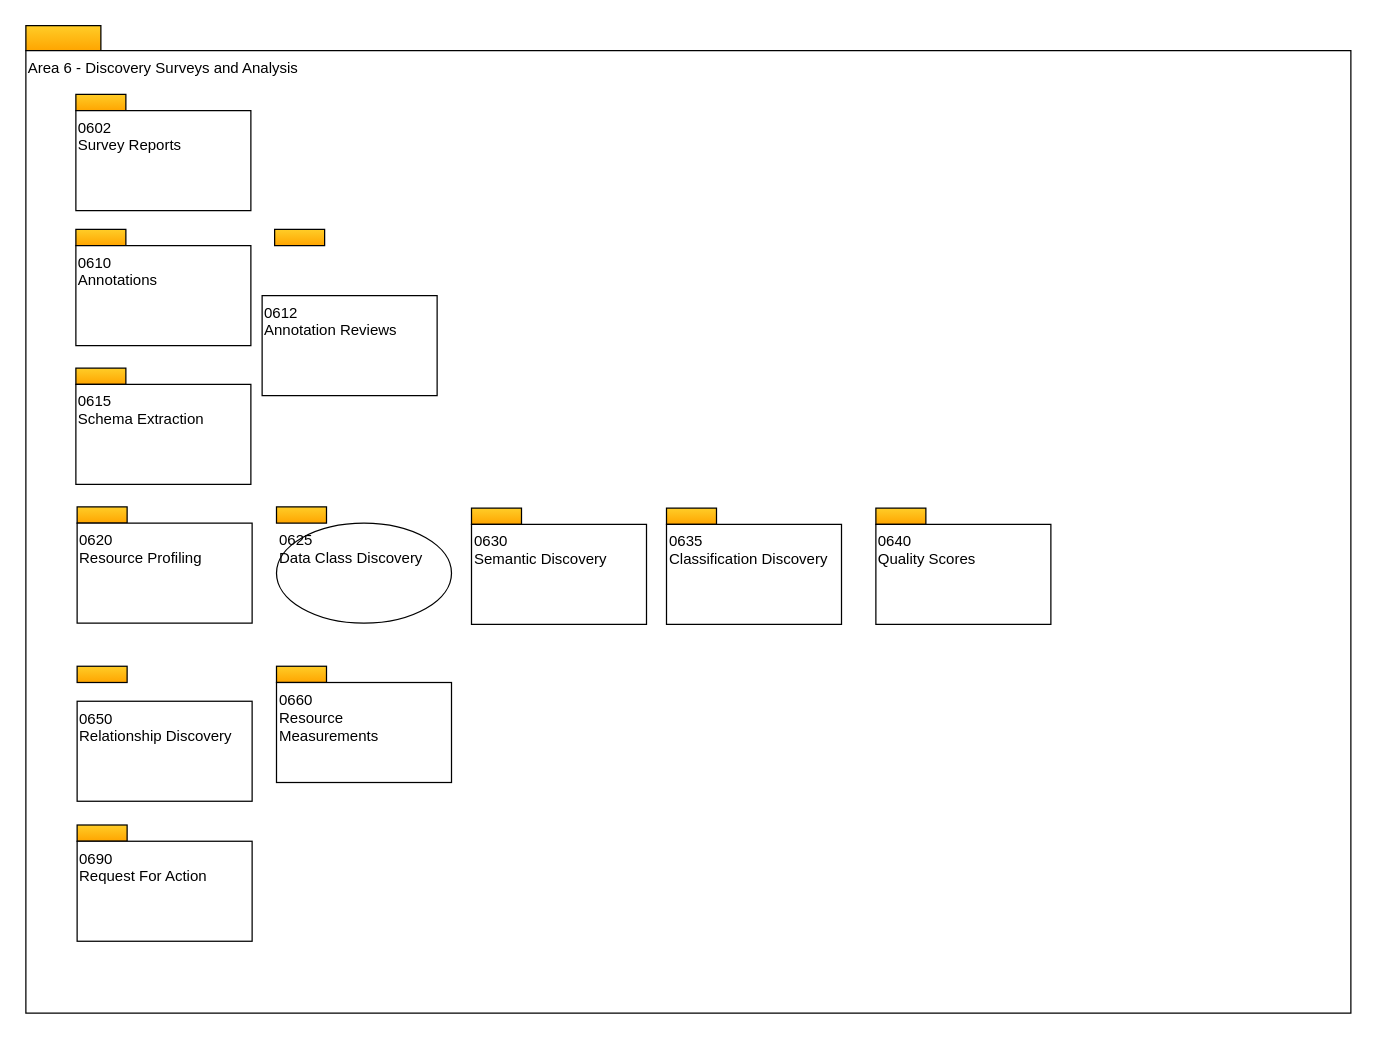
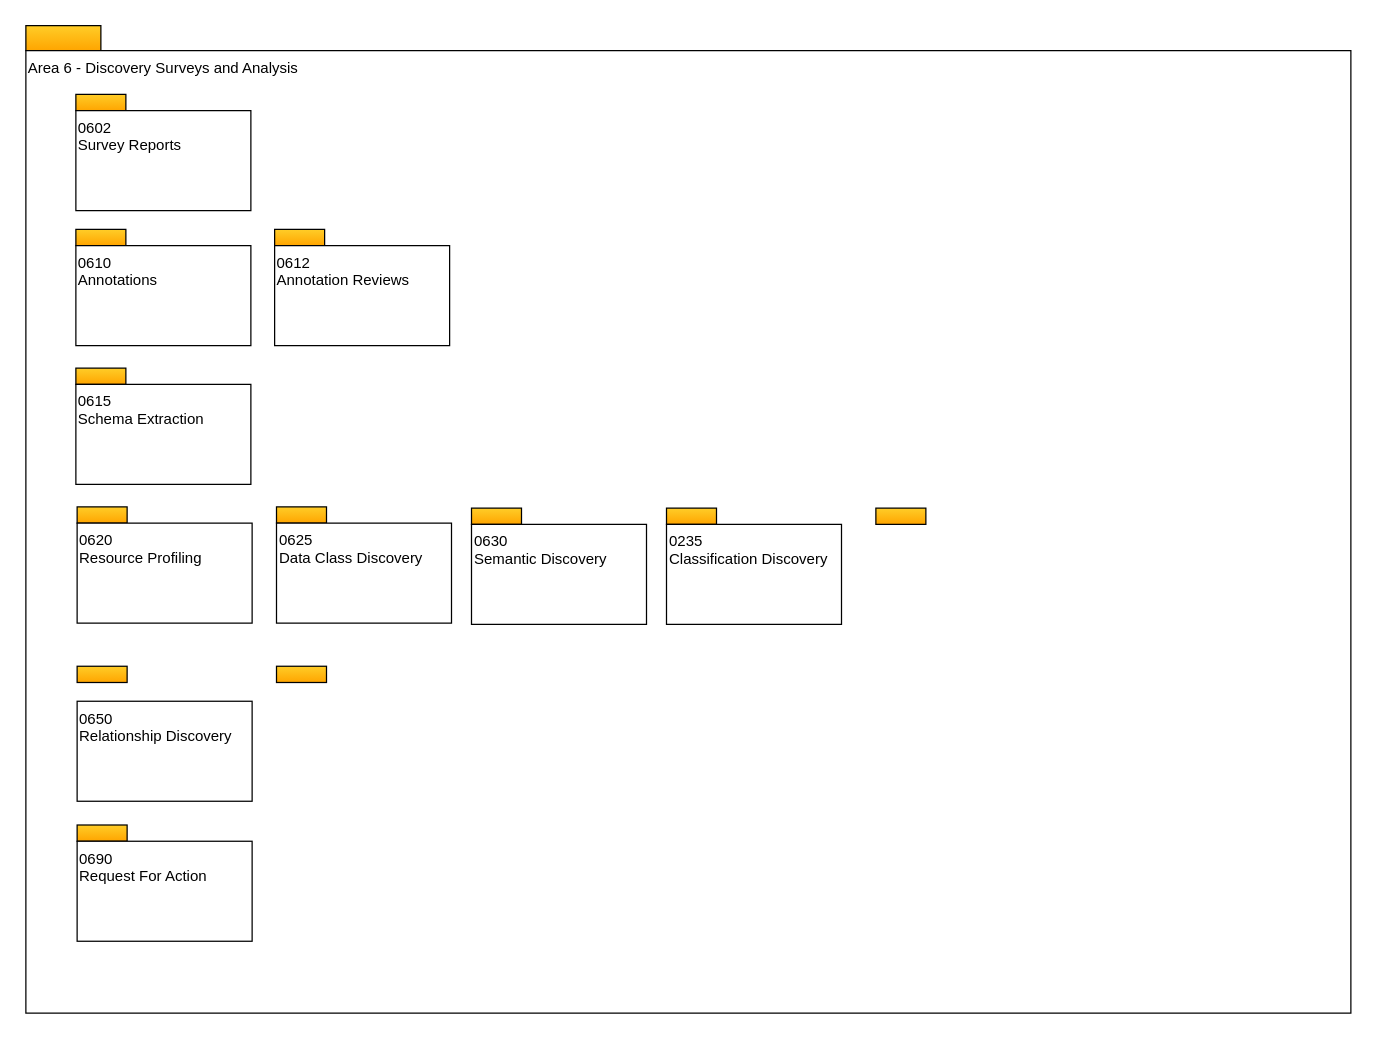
(349, 346) -> (362, 296)
(756, 560) -> (756, 560)
(364, 573) -> (364, 573)
(963, 574) -> none
(364, 733) -> none
